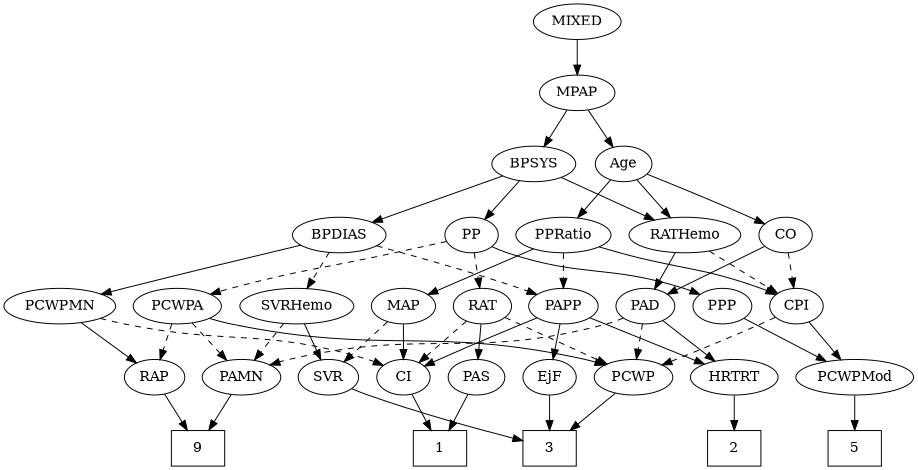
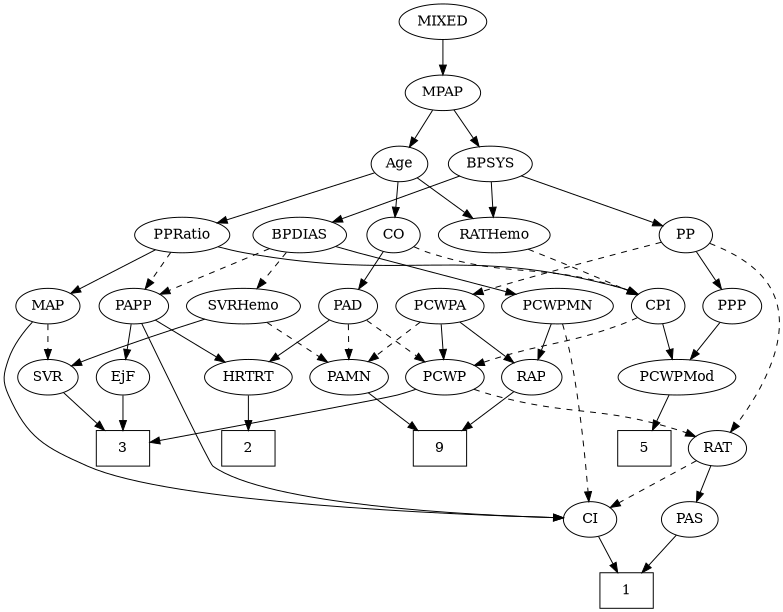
(665, 270) -> none
(167, 338) -> (483, 339)
(563, 344) -> (586, 411)
